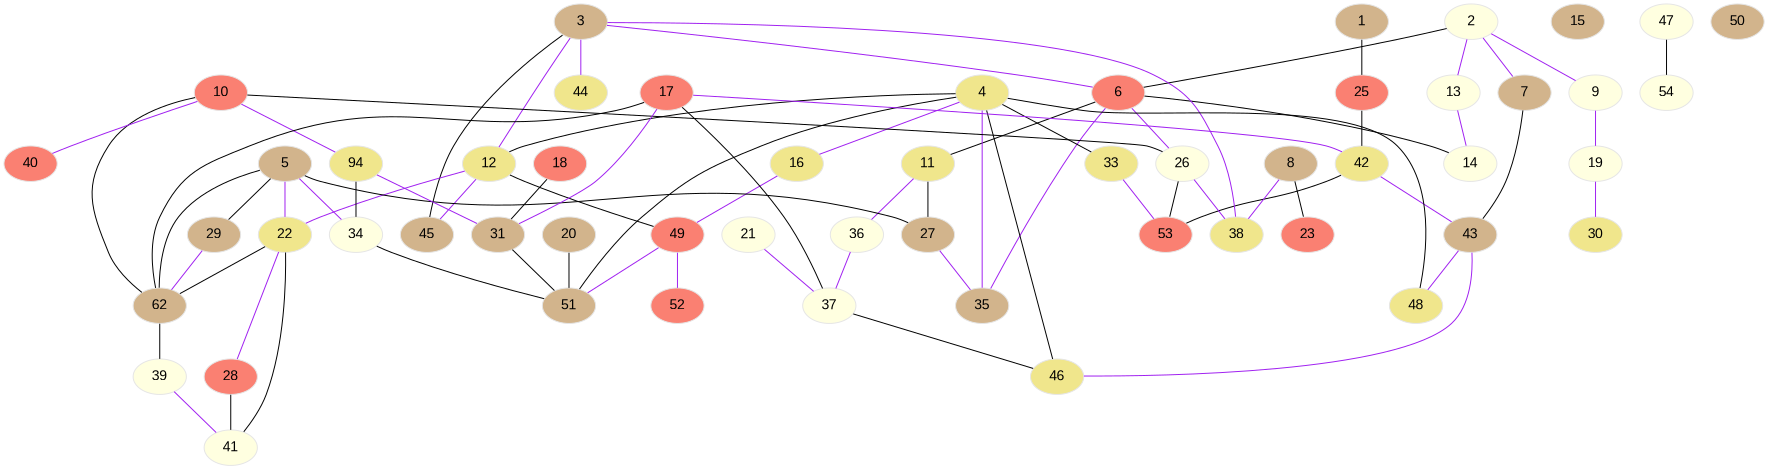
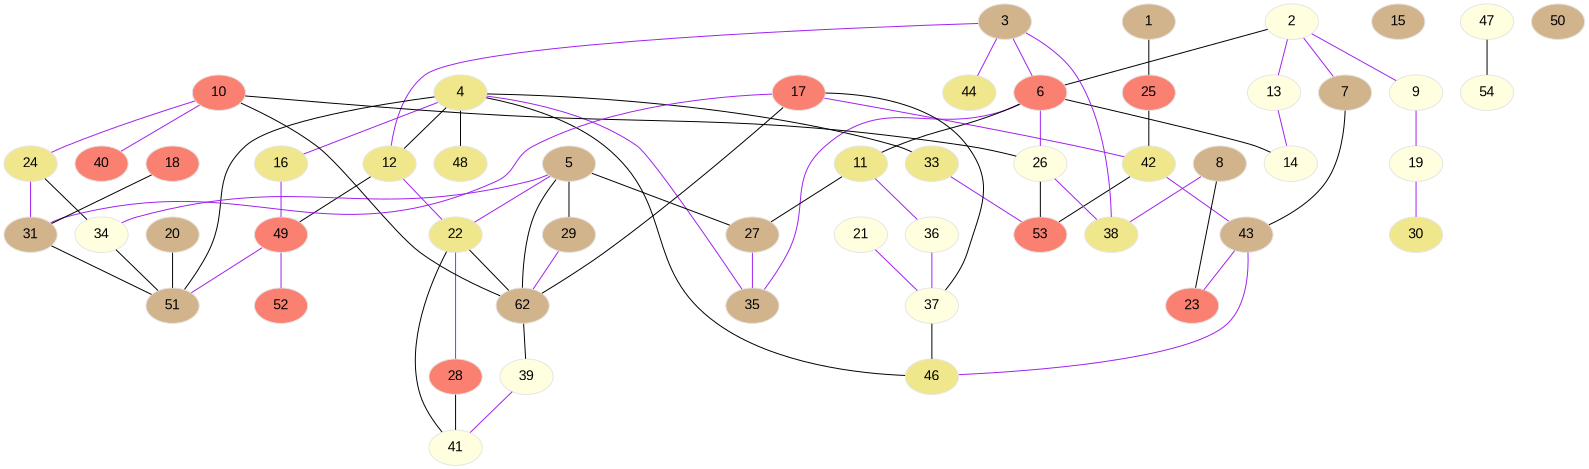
(356, 164) -> (31, 164)
(427, 235) -> none
(1443, 270) -> (1219, 270)
